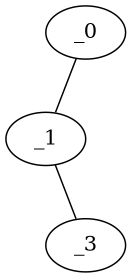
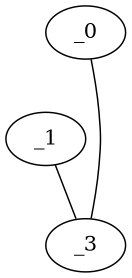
(66, 85) -> (101, 139)
